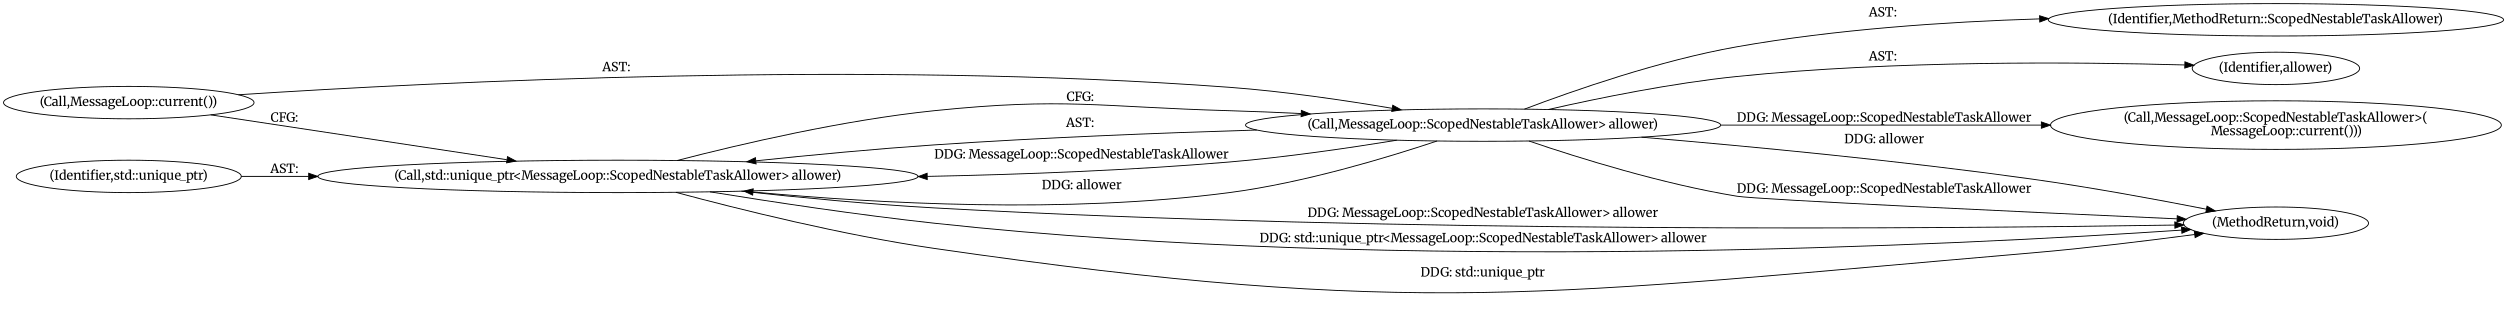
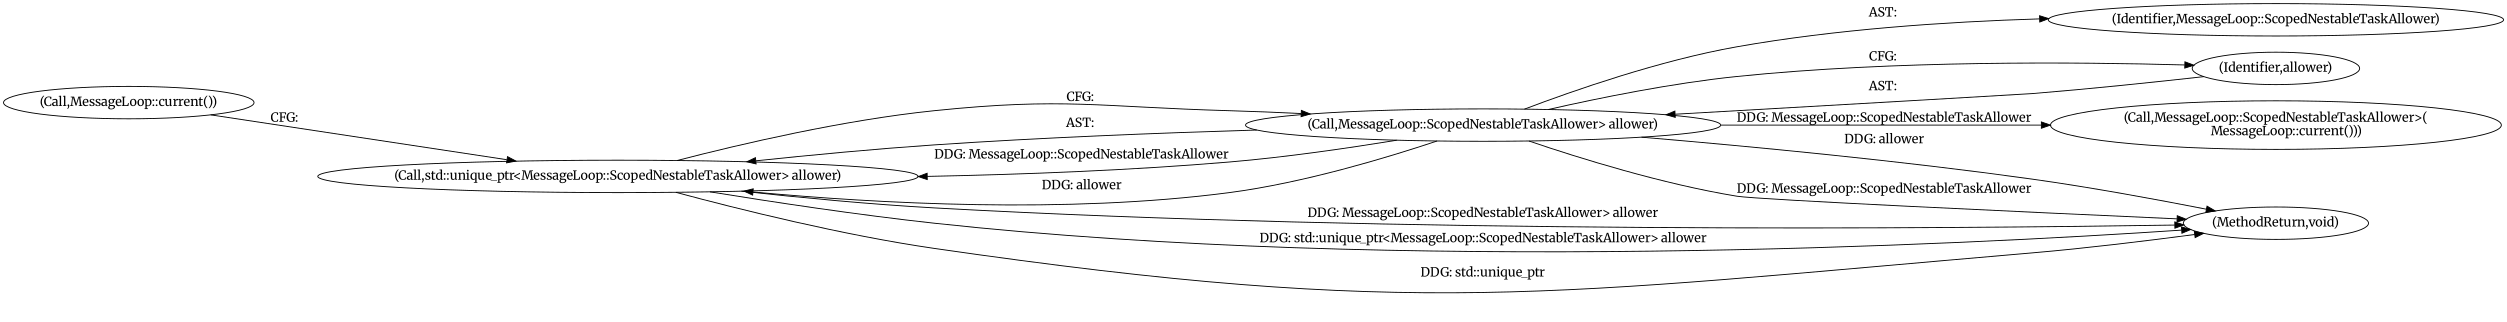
(2276, 20) -> (2276, 20)
(1884, 57) -> (1884, 57)
(816, 74) -> (1940, 99)
(129, 176) -> none
